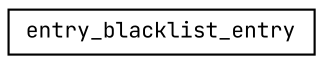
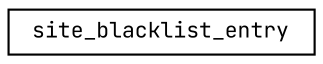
(162, 32) -> (162, 32)
